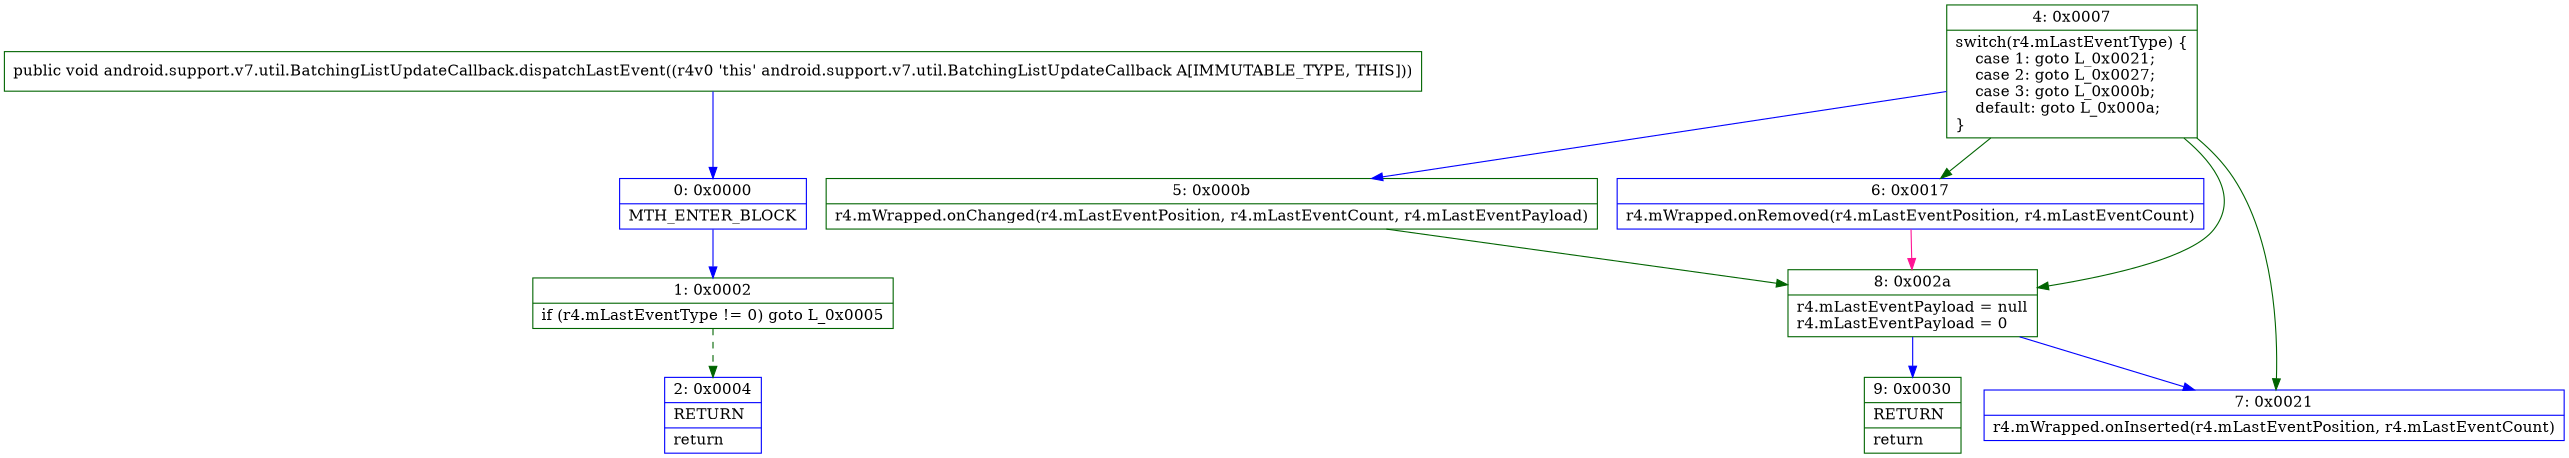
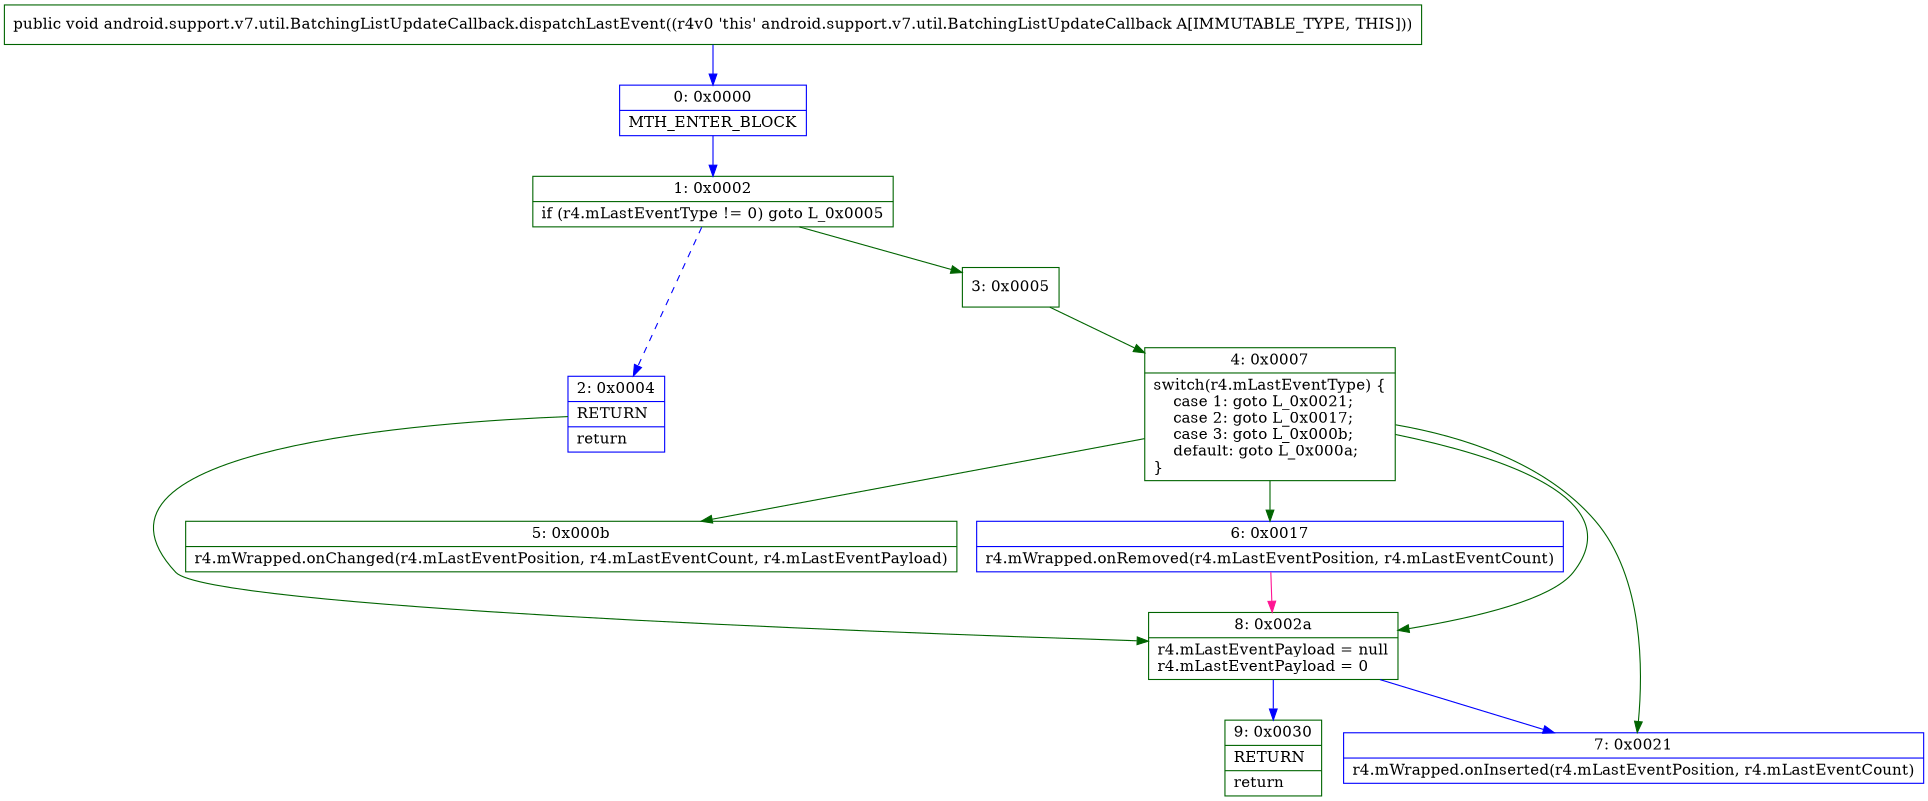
(2056, 75) -> (1254, 418)
(1665, 134) -> (928, 479)
(1581, 256) -> (407, 606)
none -> (1011, 287)
(713, 347) -> (670, 296)
